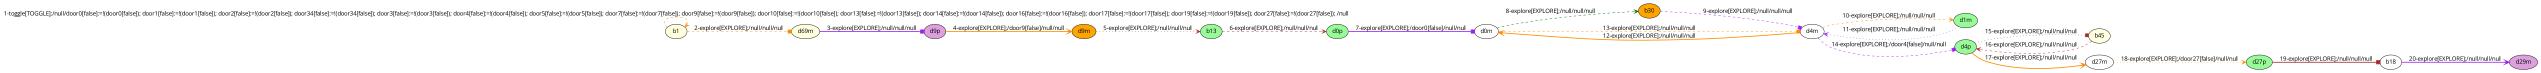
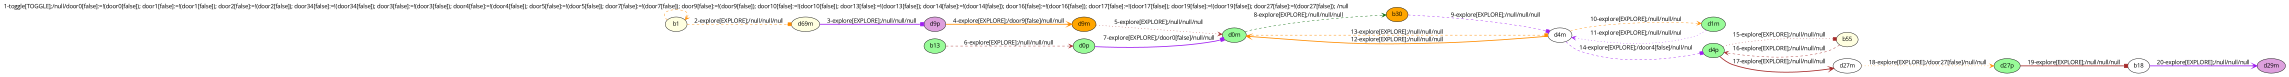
(1146, 32) -> (1157, 30)
(1486, 32) -> (1234, 35)
(2099, 36) -> (1847, 40)
(2025, 68) -> (1773, 72)
